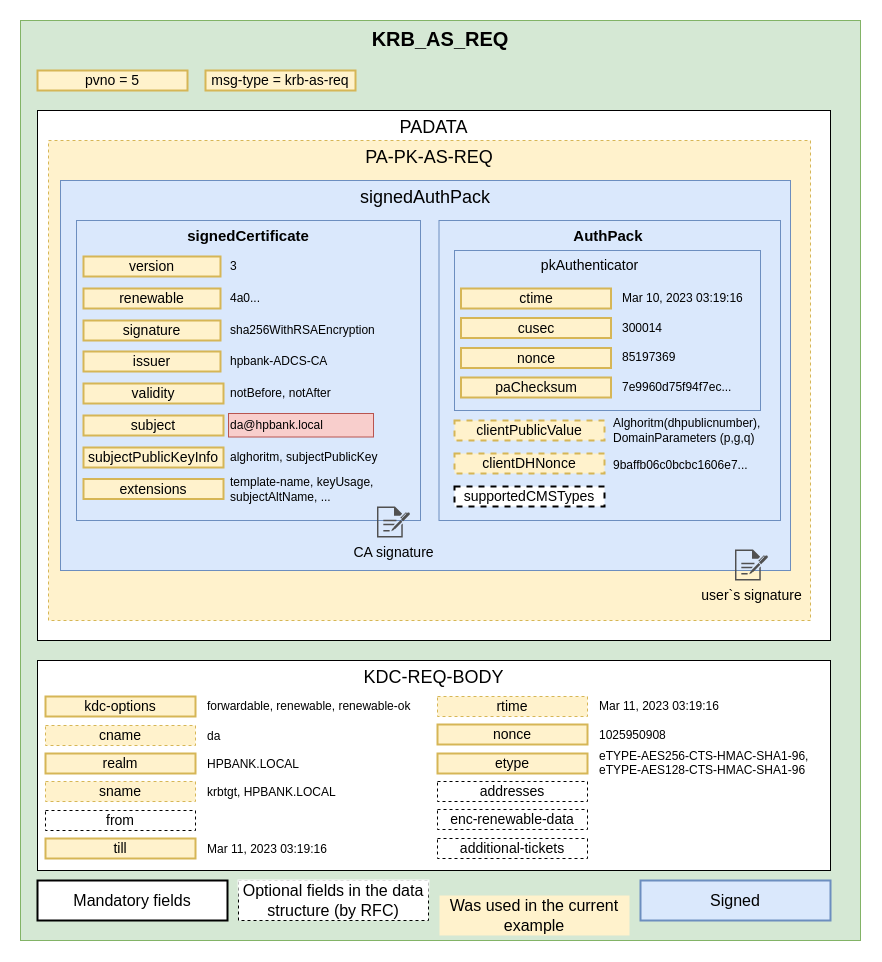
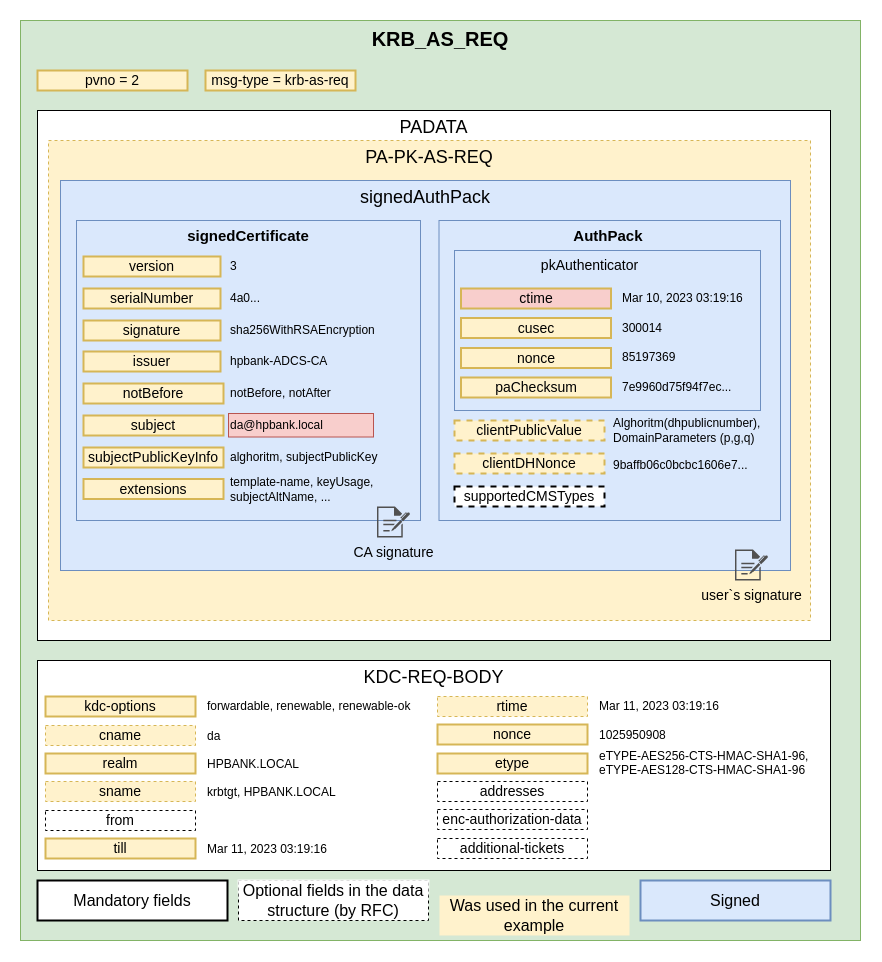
(113, 81) -> (113, 81)
(152, 299) -> (152, 299)
(536, 299) -> (536, 299)
(154, 394) -> (154, 394)
(513, 820) -> (513, 820)
